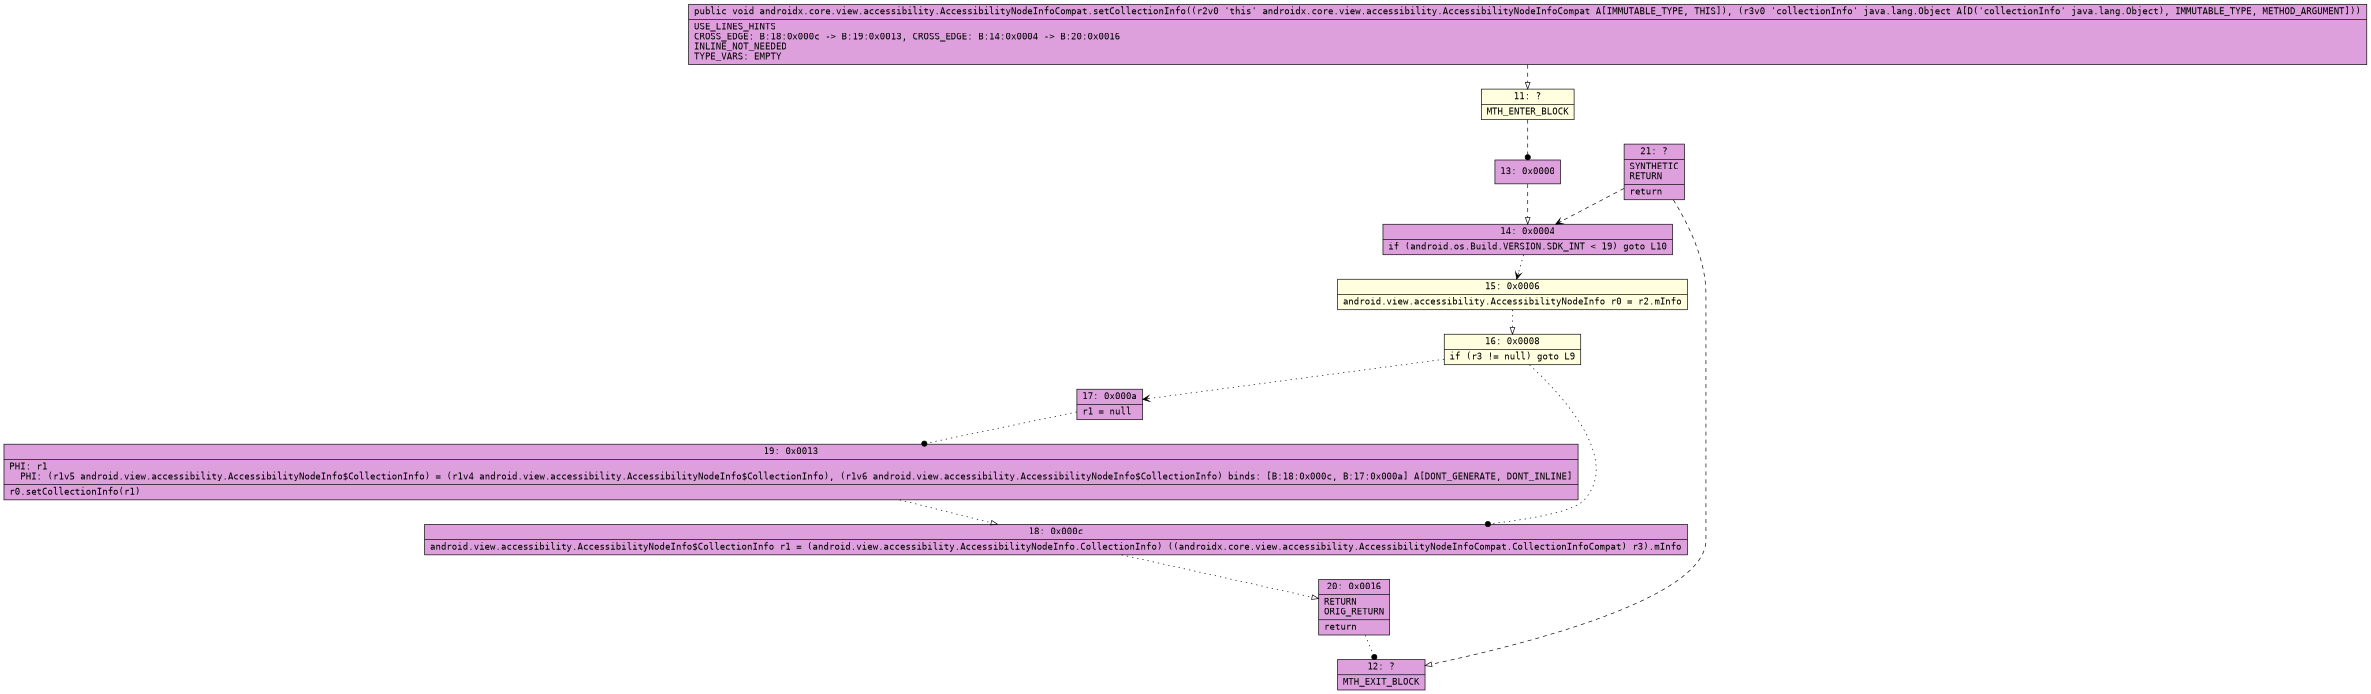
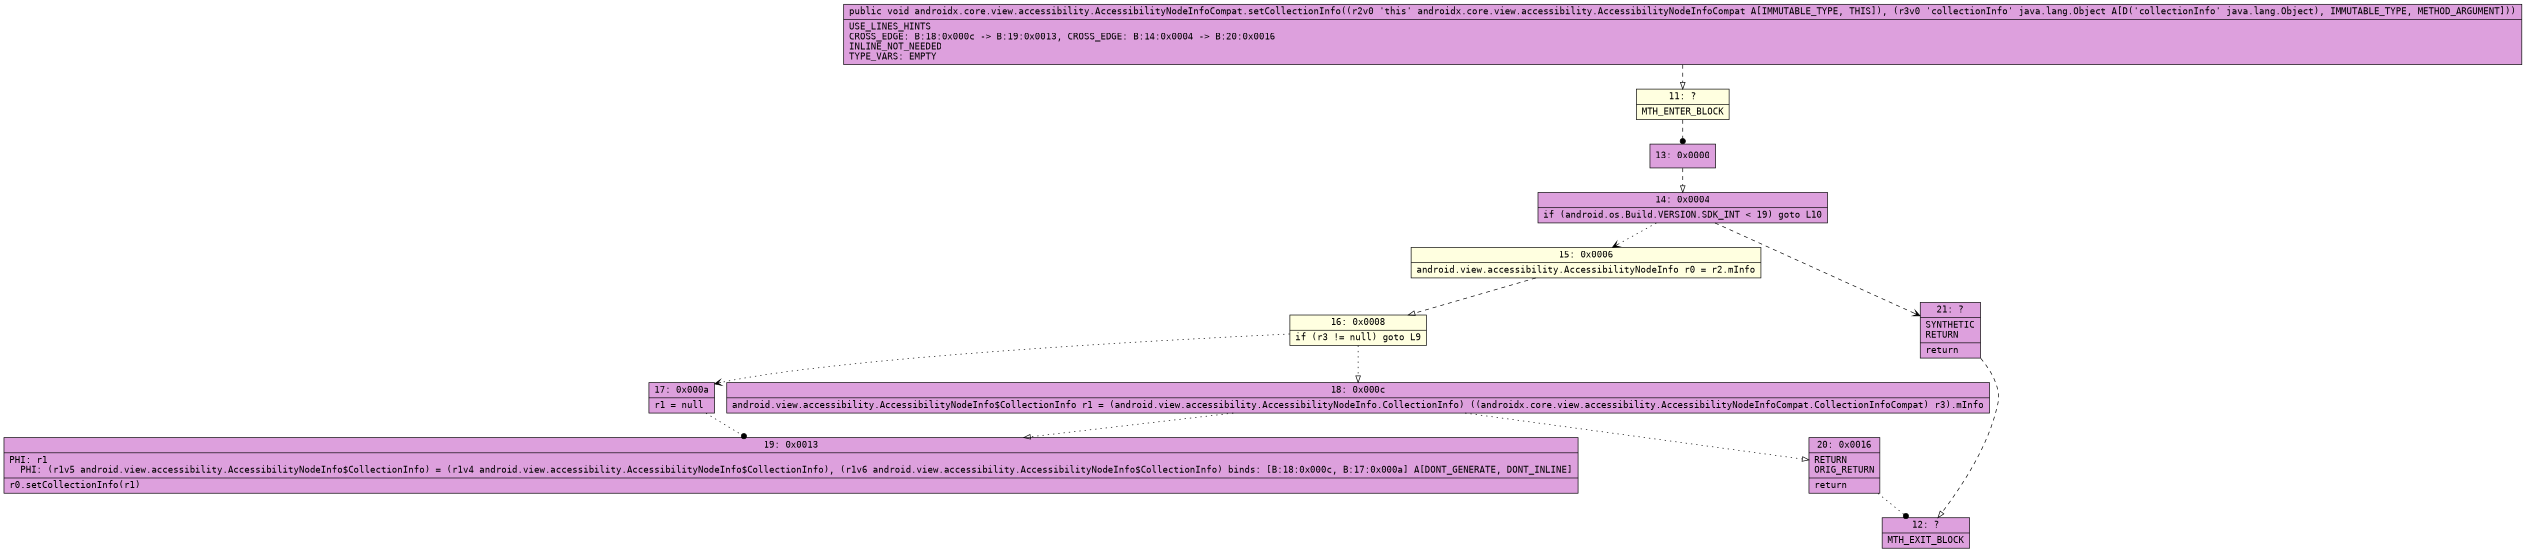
(1593, 205) -> (1814, 268)
(1512, 319) -> (1475, 296)
(1595, 471) -> (1358, 361)
(945, 511) -> (1132, 425)
